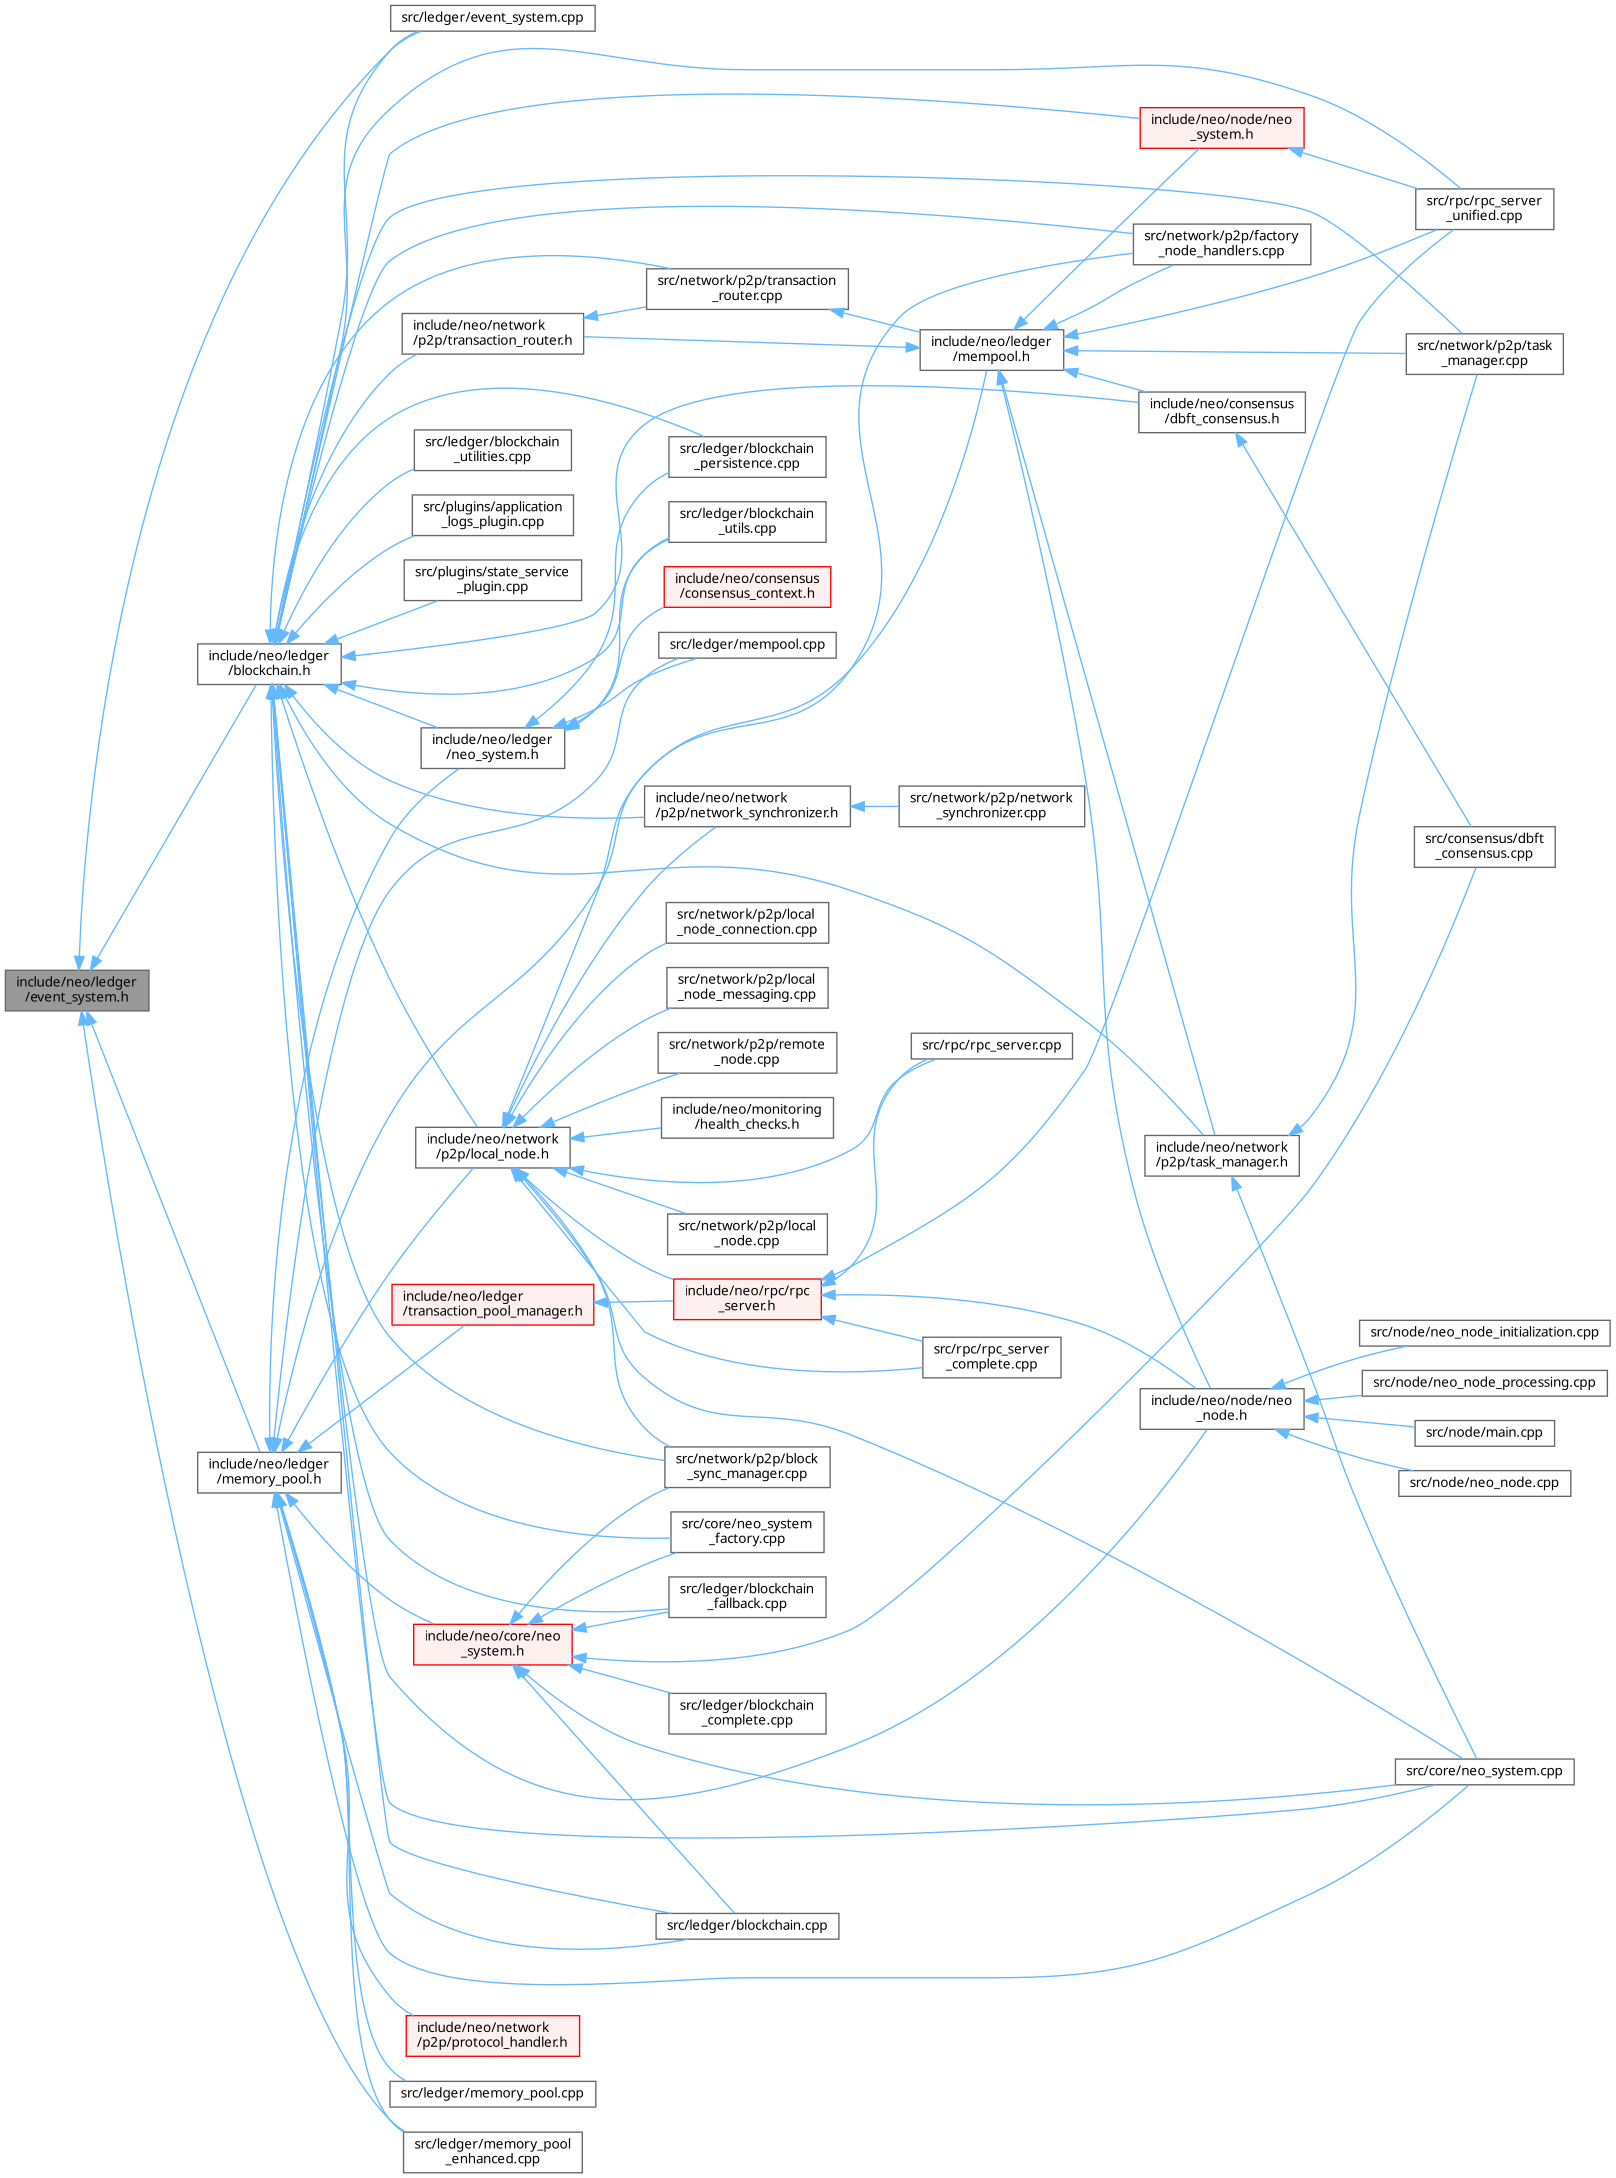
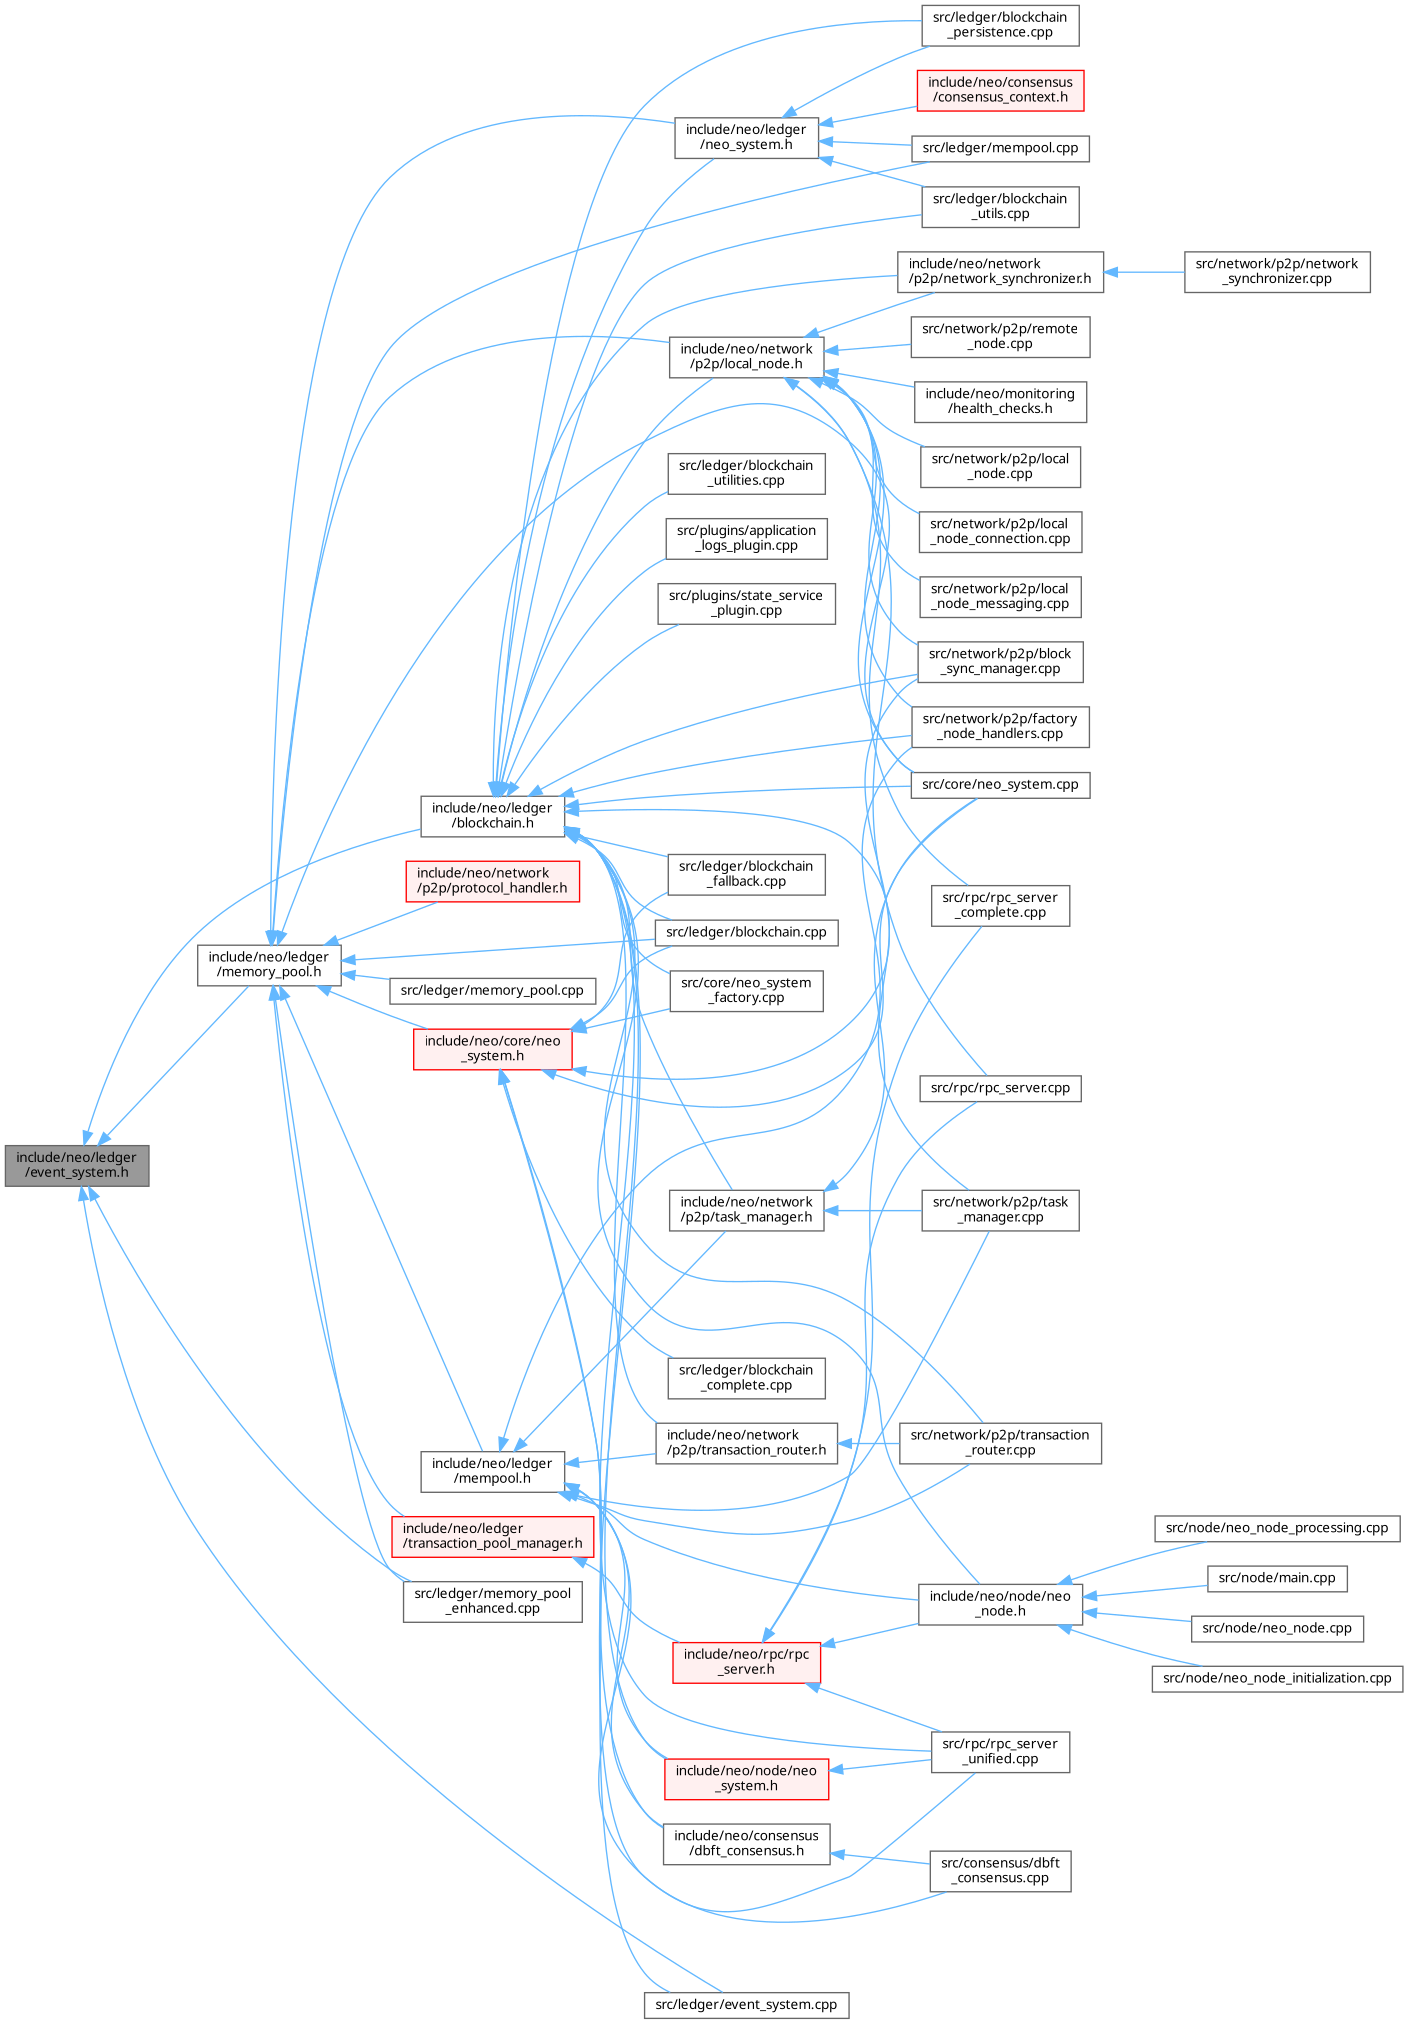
(341, 321) -> (601, 1542)
(882, 323) -> (775, 1533)
(595, 1235) -> none
